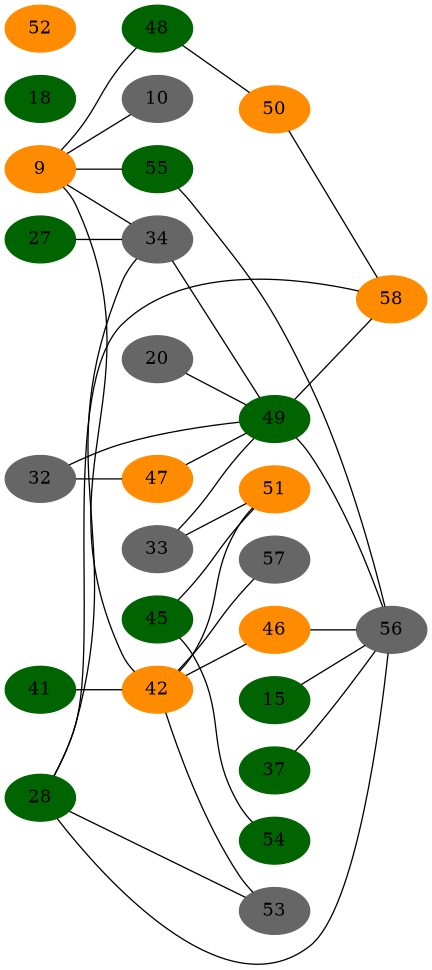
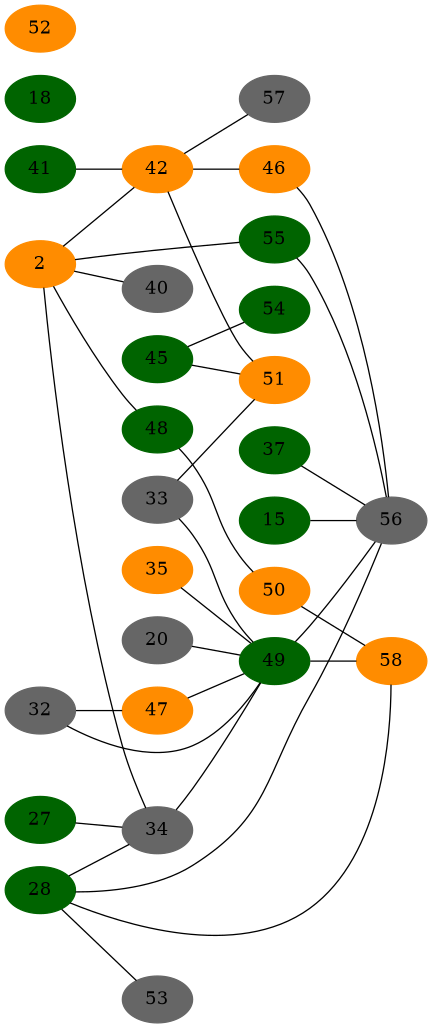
(157, 99) -> (157, 289)
(40, 169) -> (40, 264)
none -> (157, 570)
(202, 806) -> none
